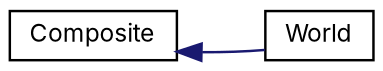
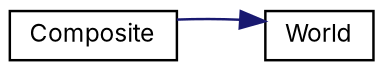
(233, 52) -> (208, 19)
